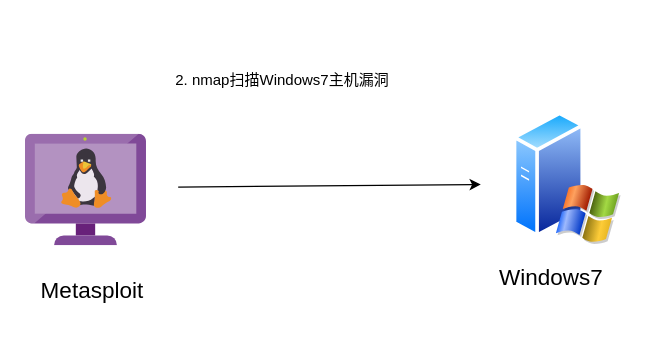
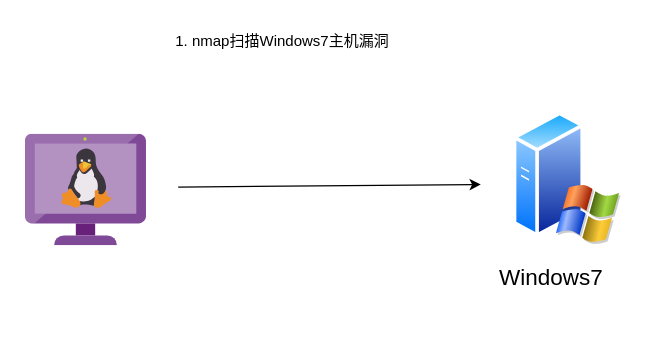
none -> (281, 42)
(281, 81) -> none
(92, 291) -> none
